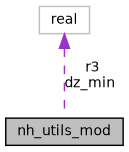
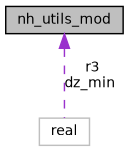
(64, 83) -> (64, 83)
